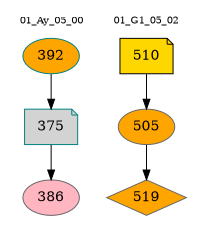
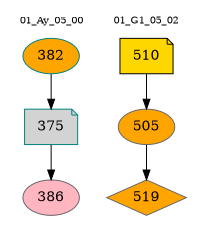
(51, 56) -> (51, 56)
